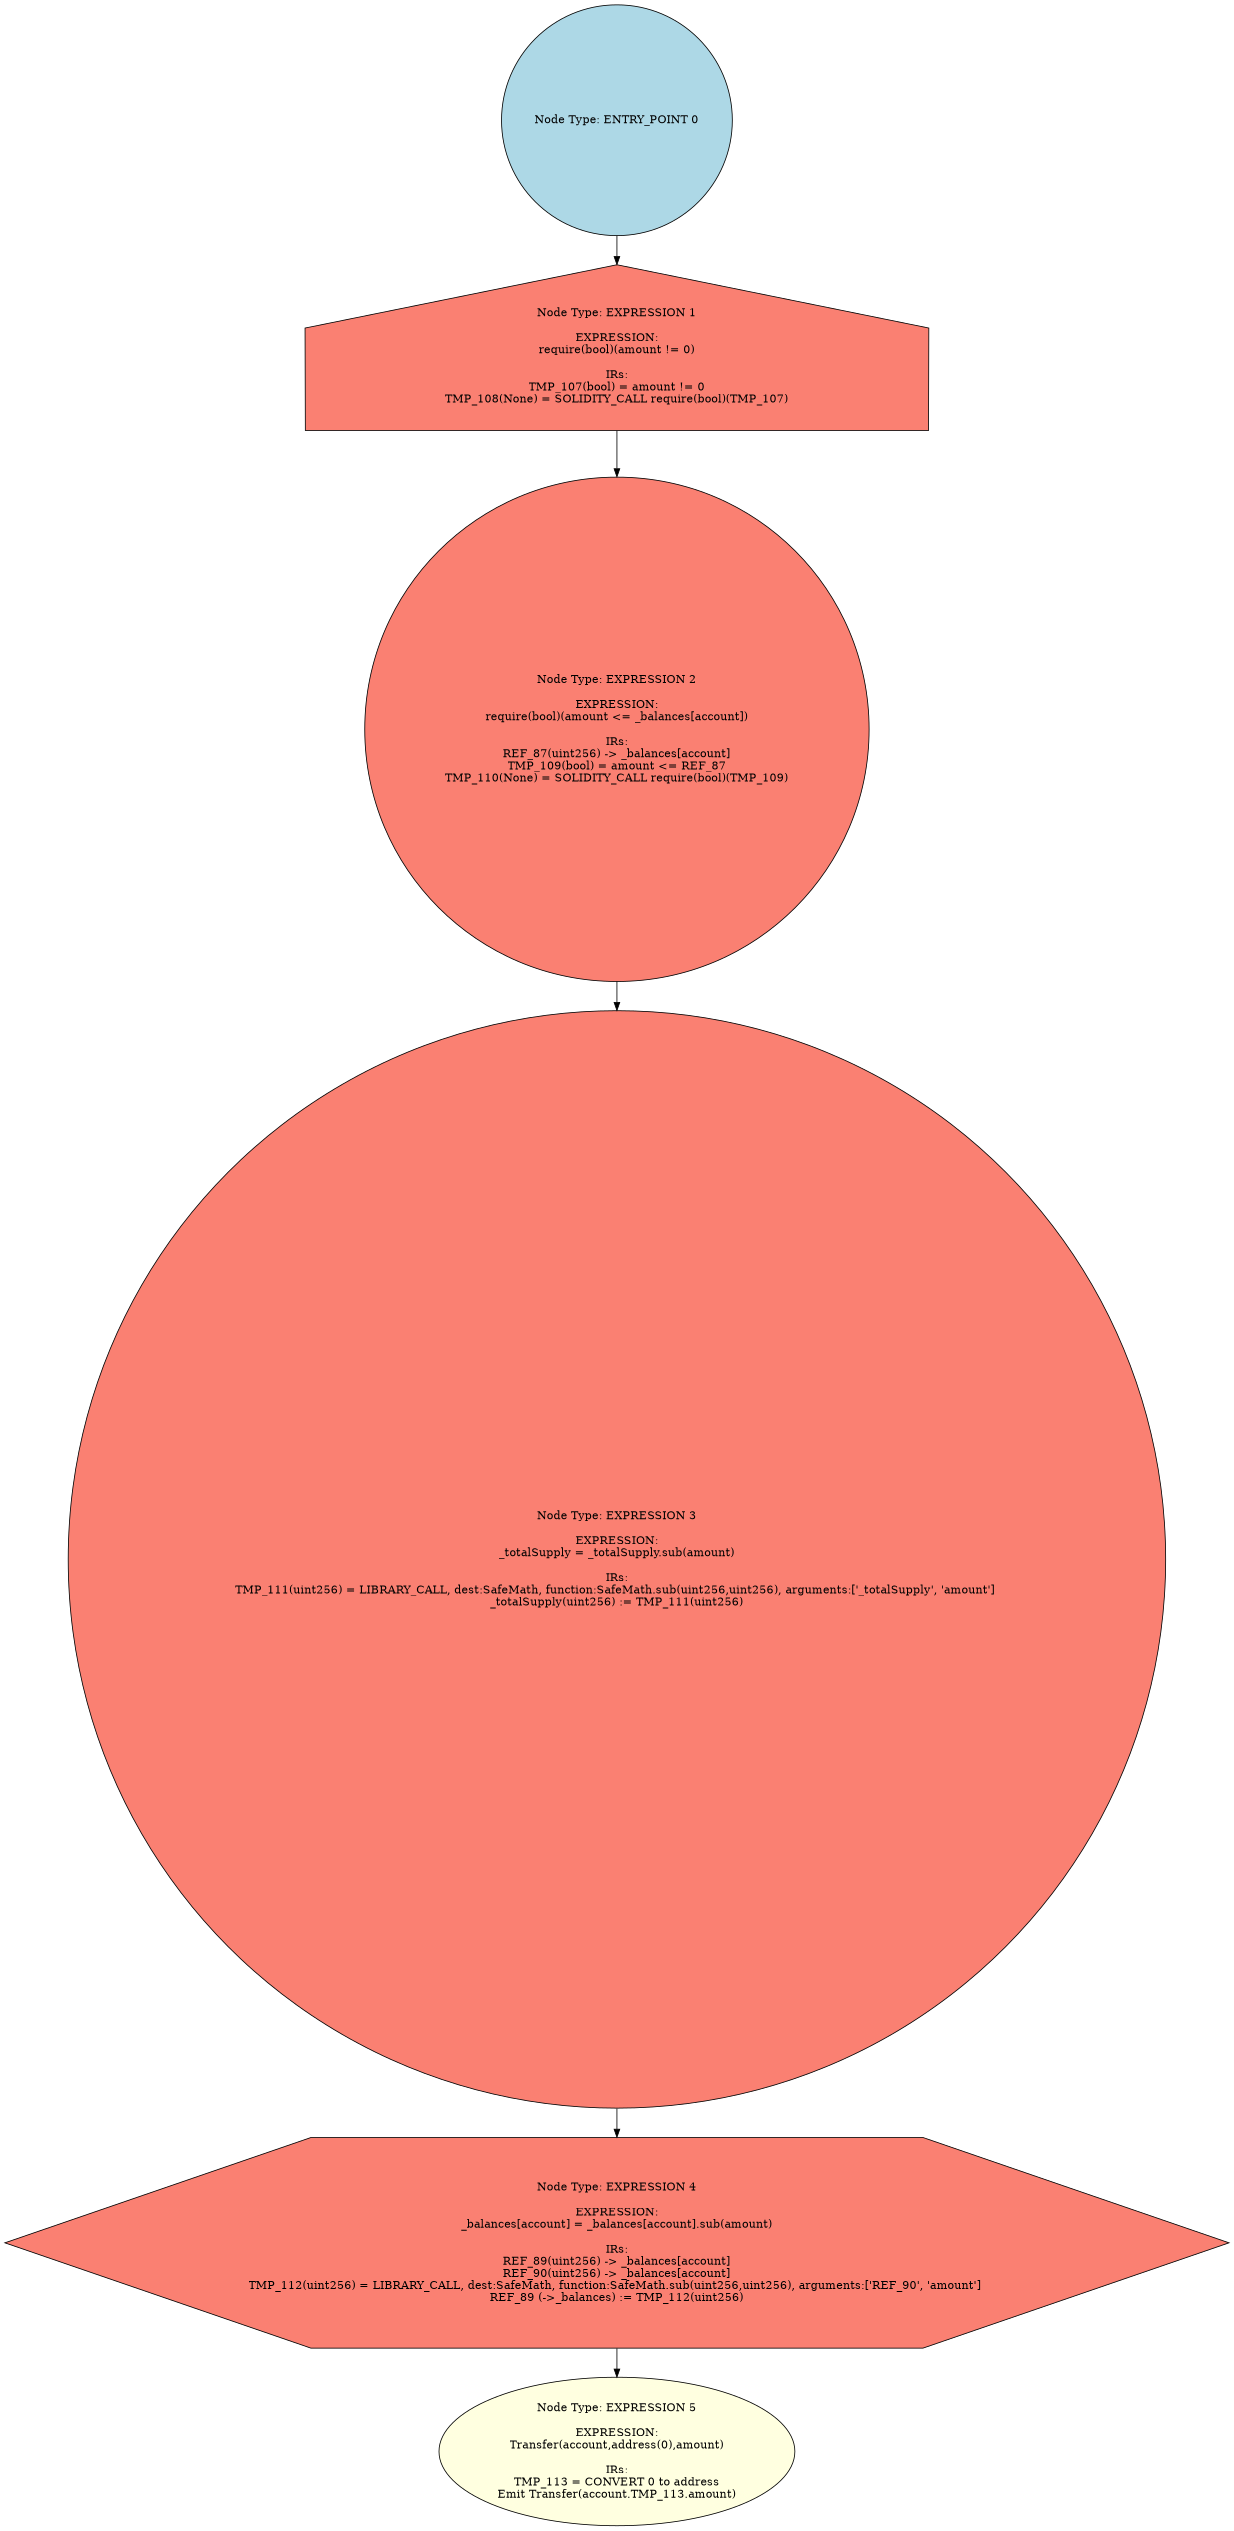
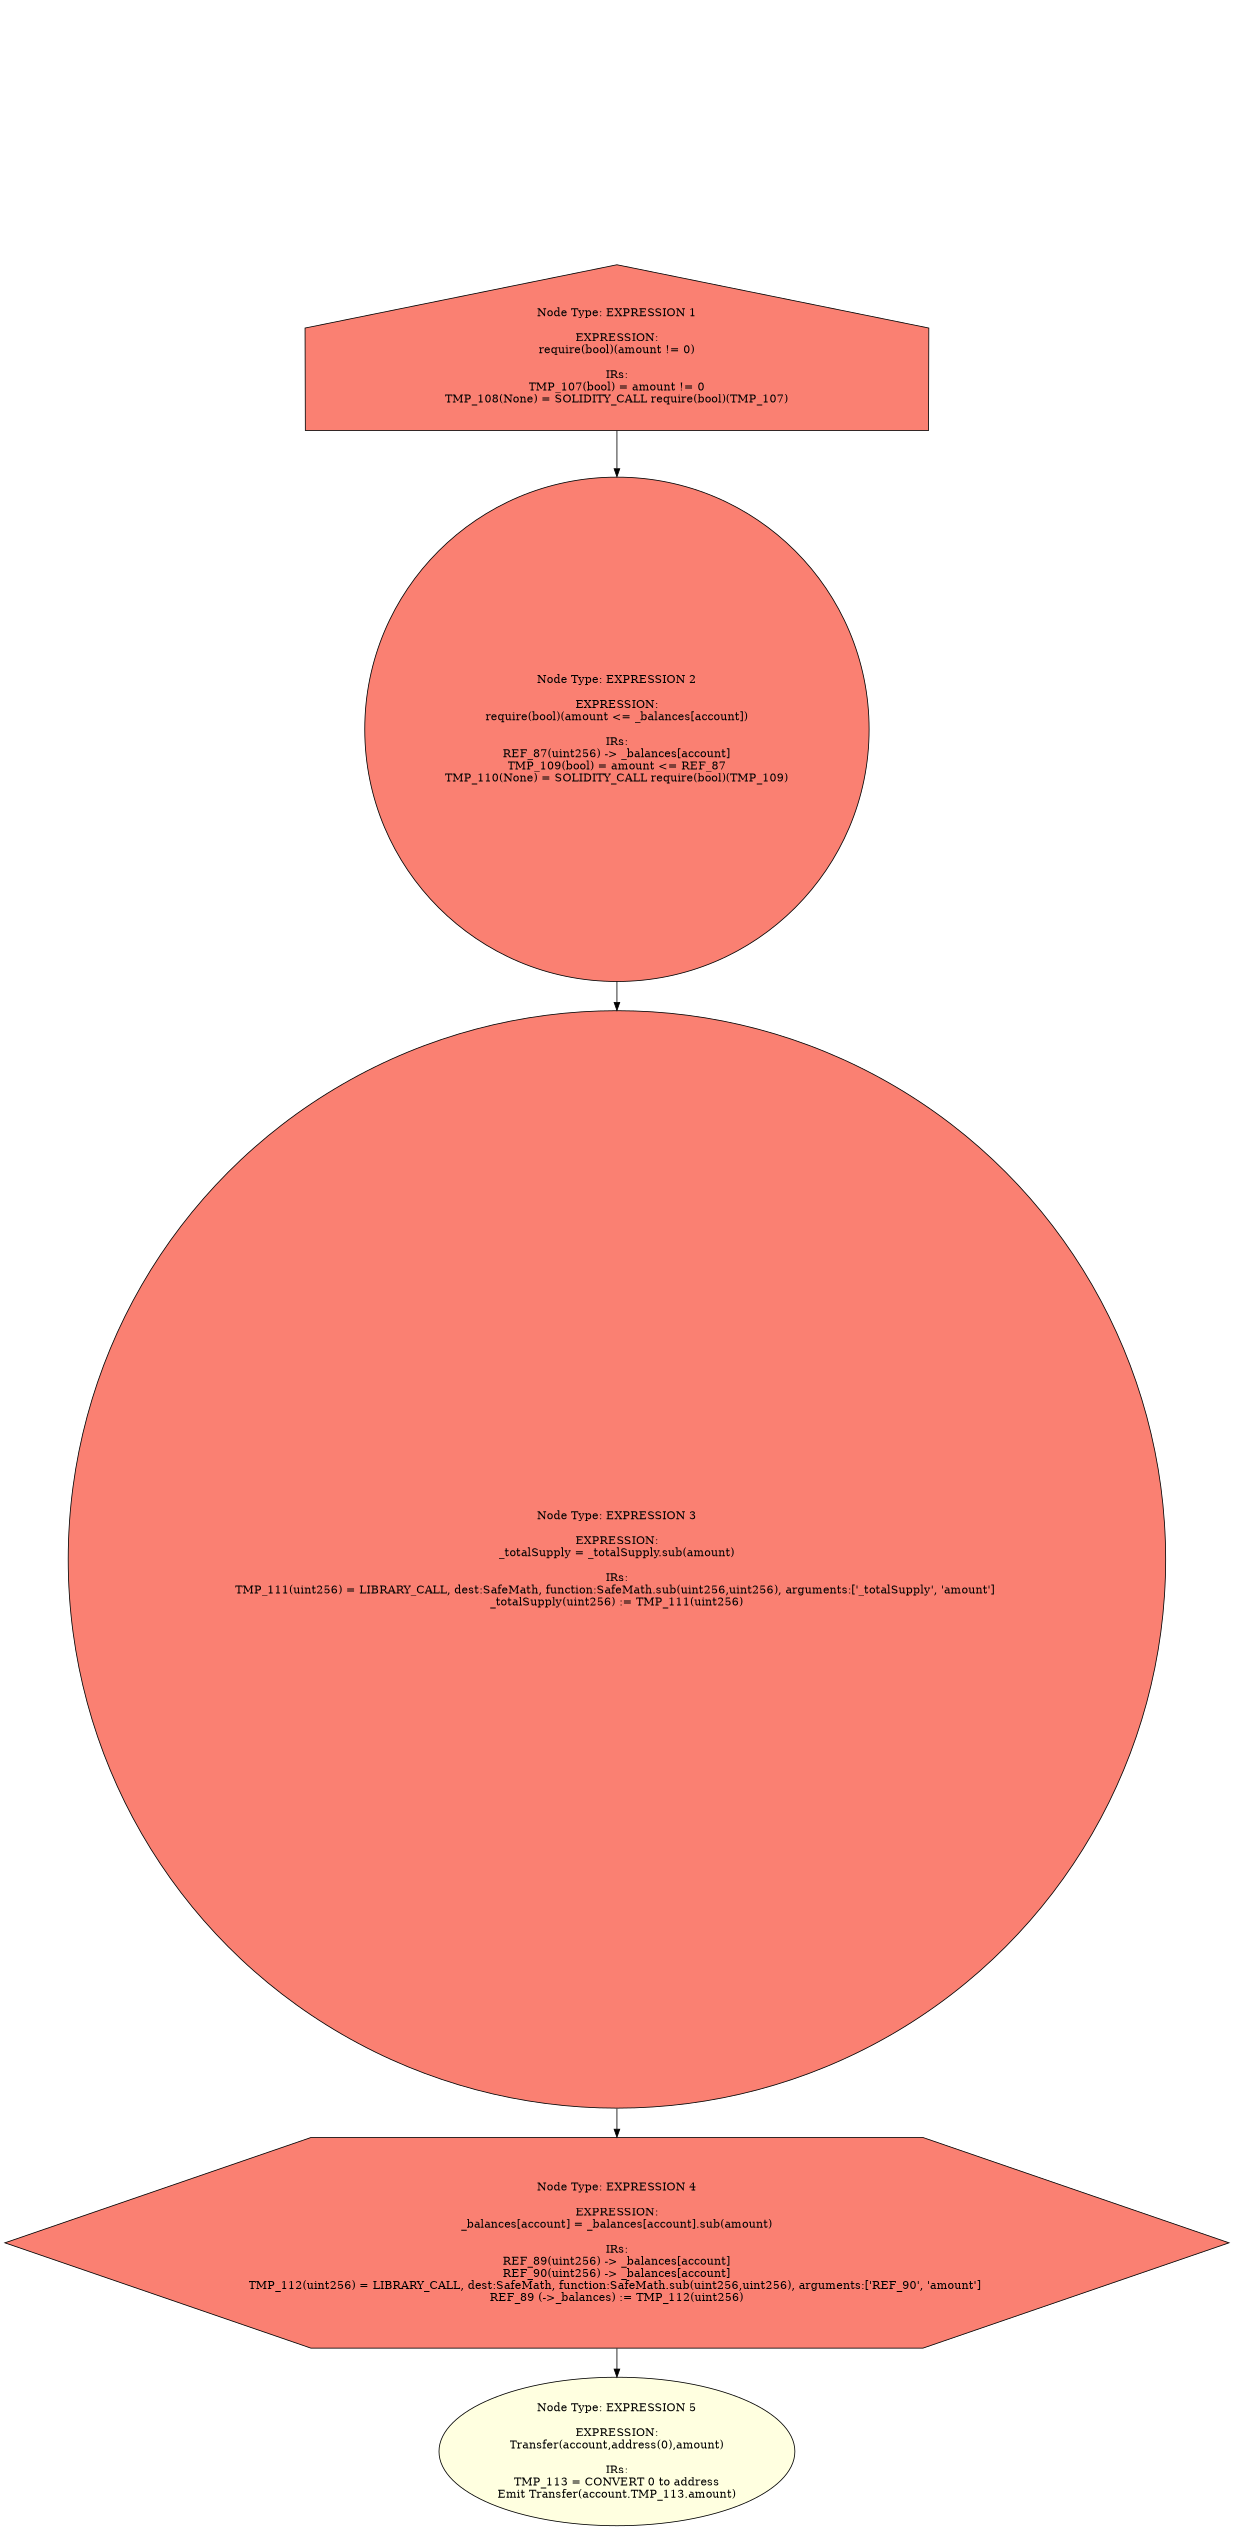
(617, 120) -> none
